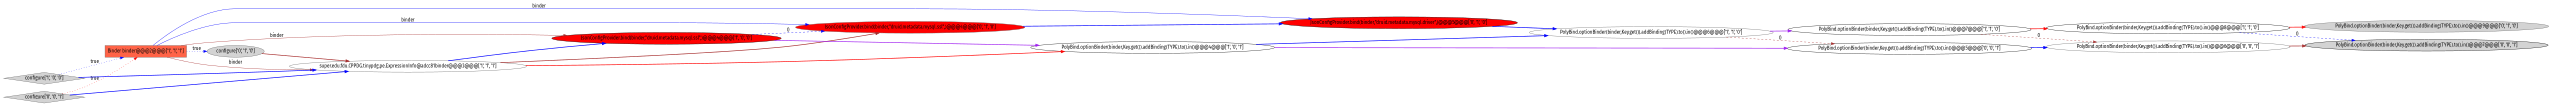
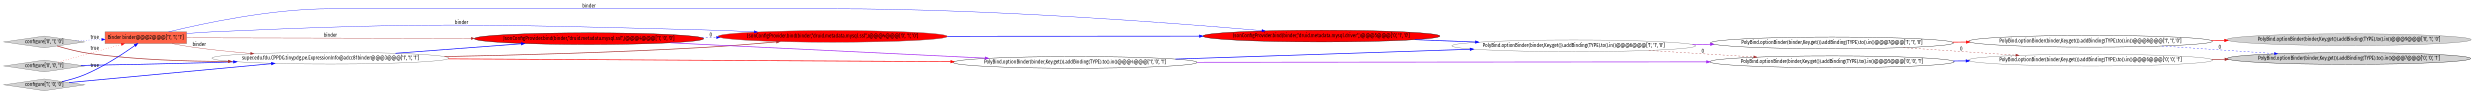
(195, 51) -> (89, 40)
(236, 51) -> (44, 42)
(90, 66) -> (100, 67)
